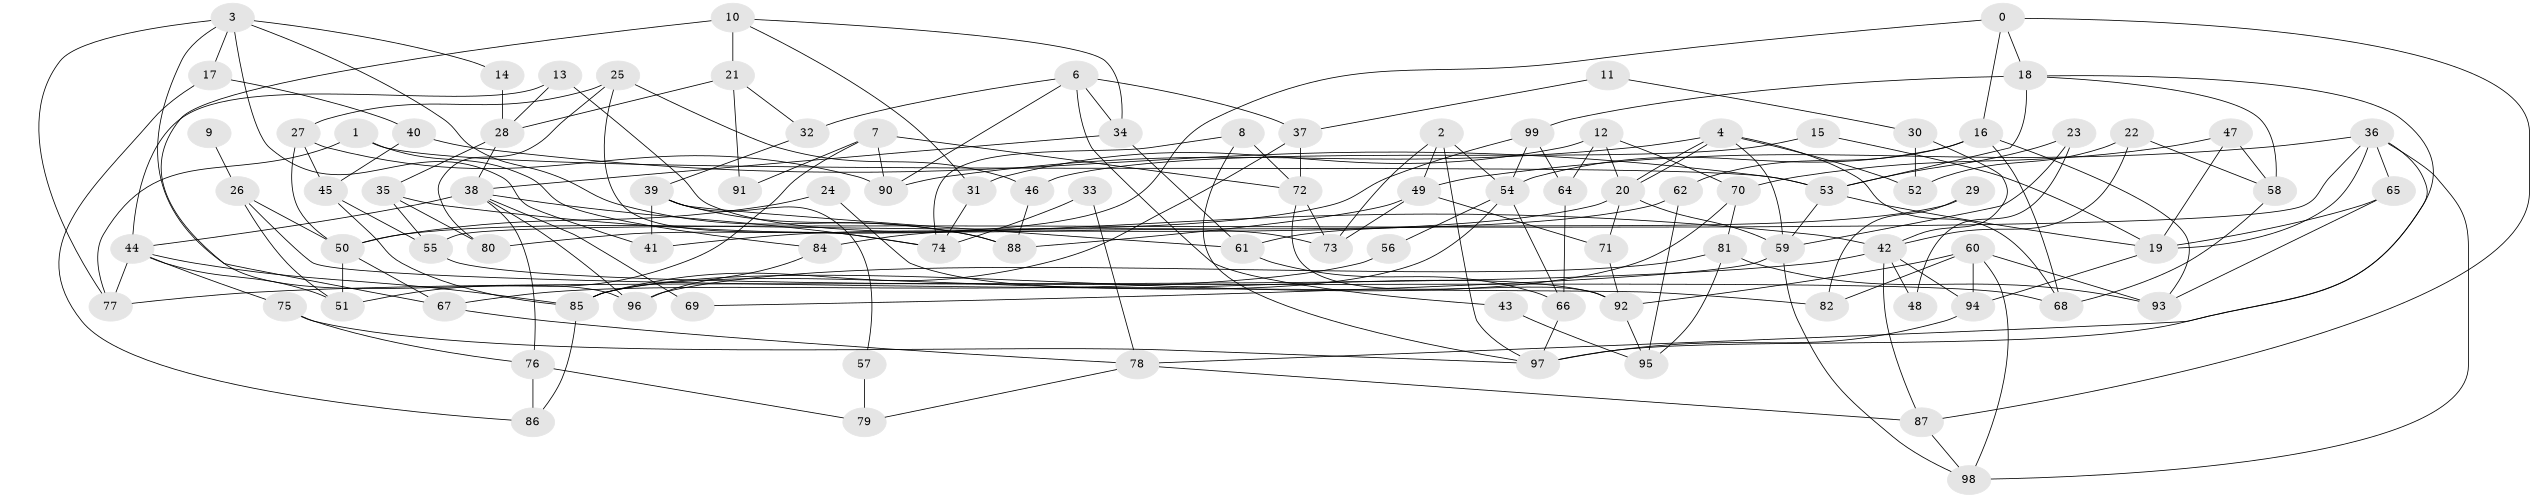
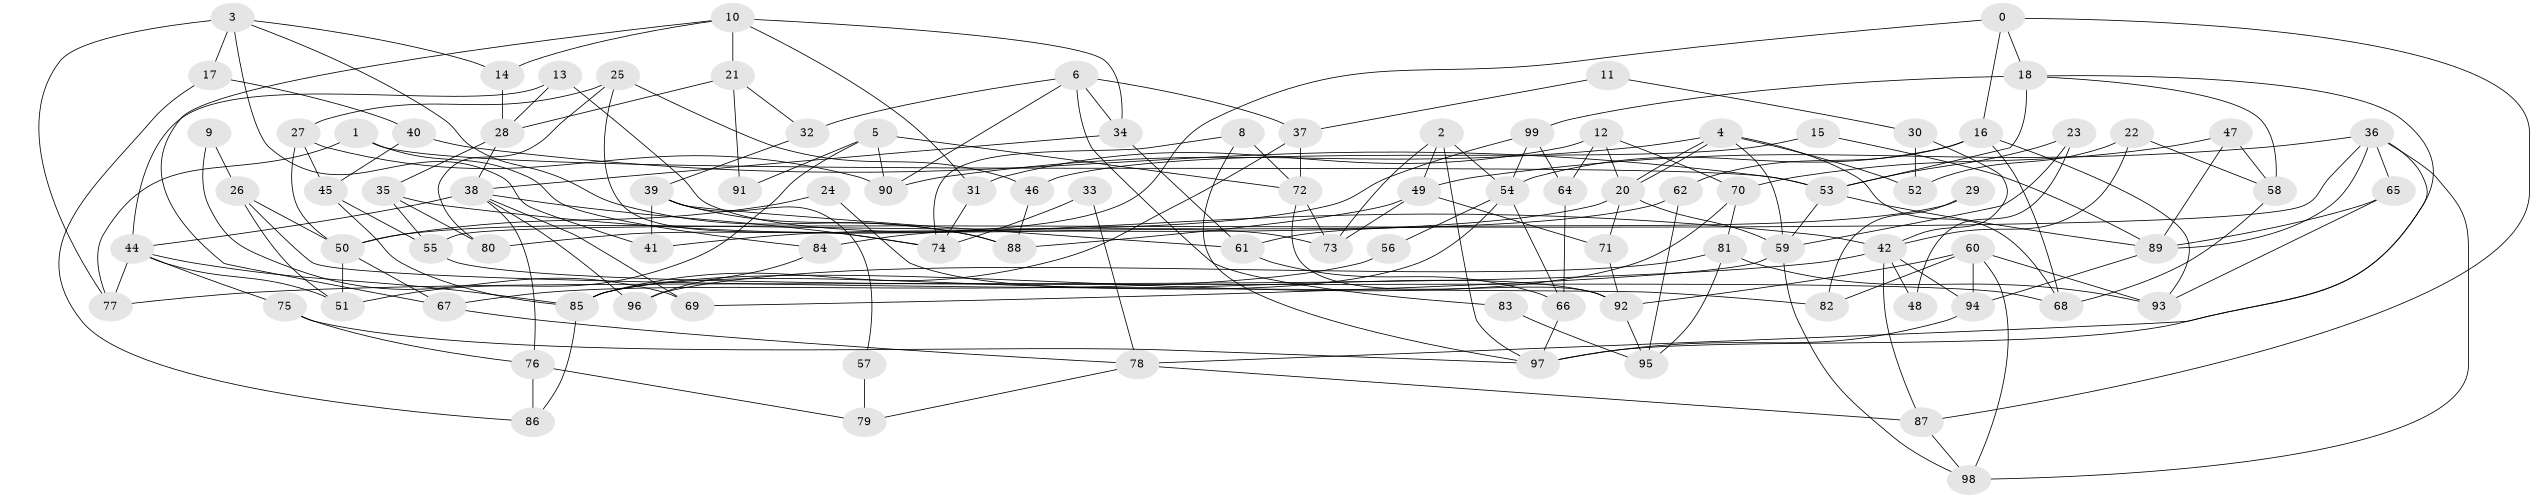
none -> (614, 39)
(876, 133) -> (876, 133)
(2156, 249) -> (2156, 249)
none -> (305, 272)
(281, 282) -> none
(1506, 307) -> (1506, 307)
